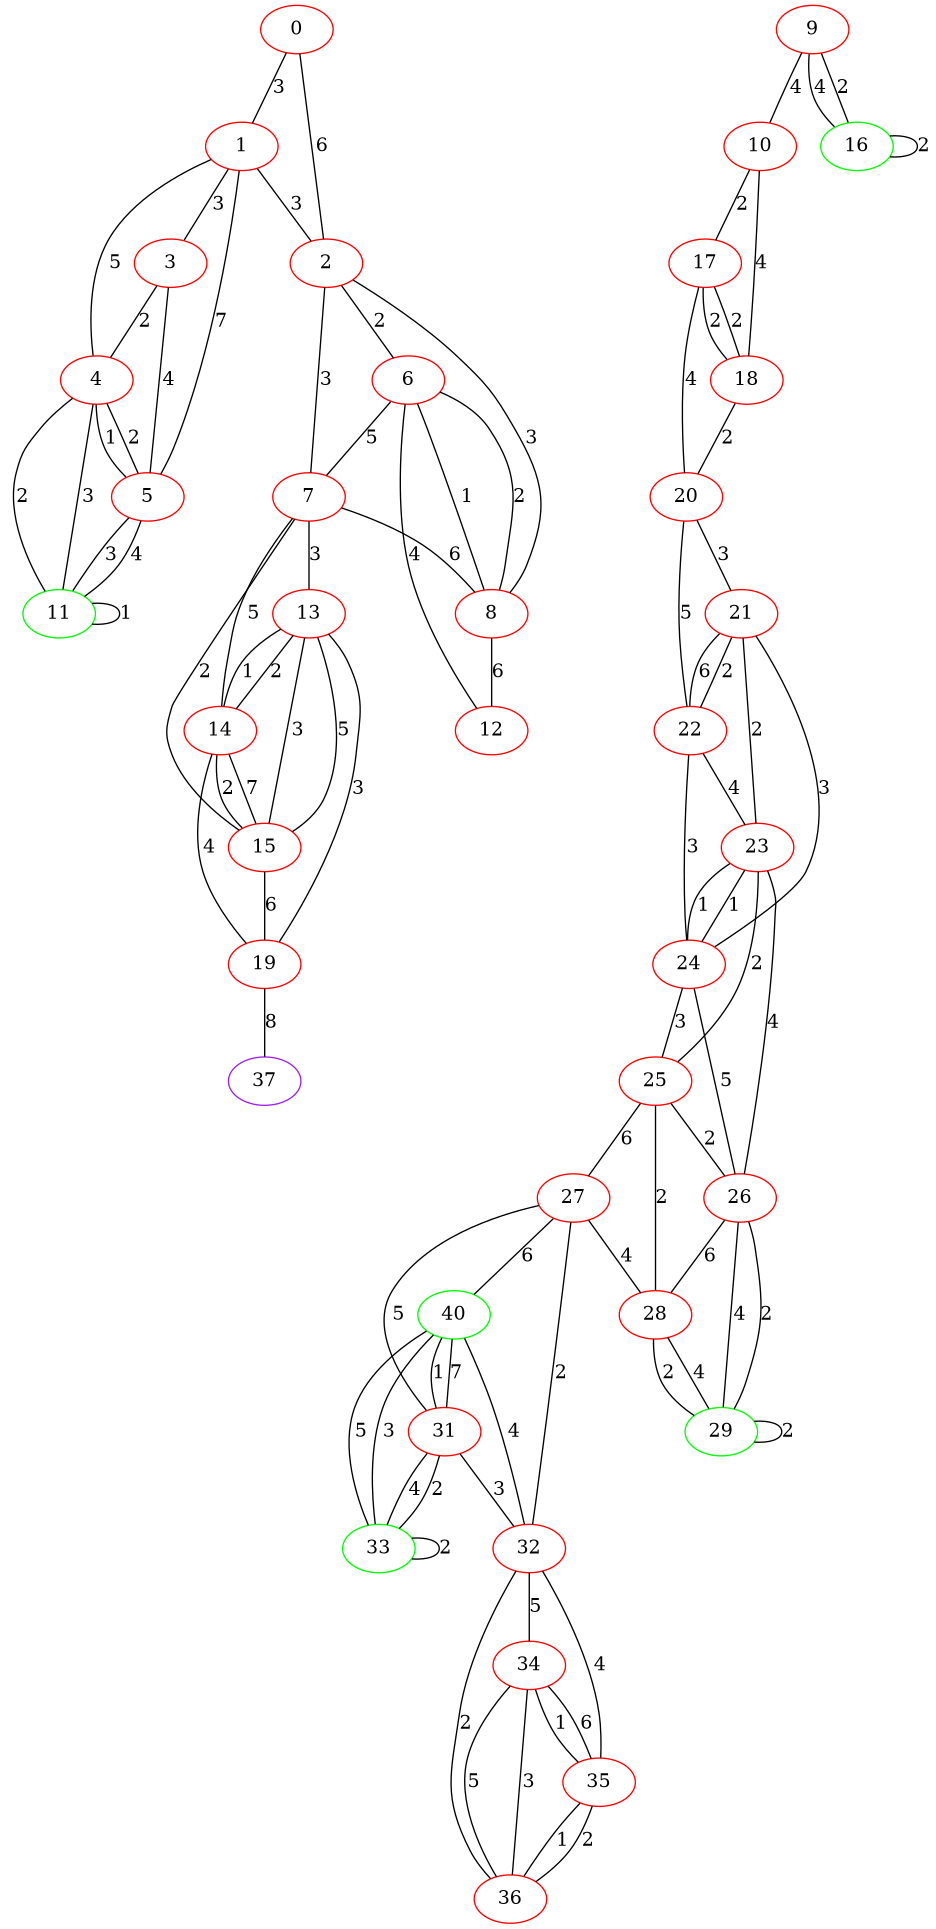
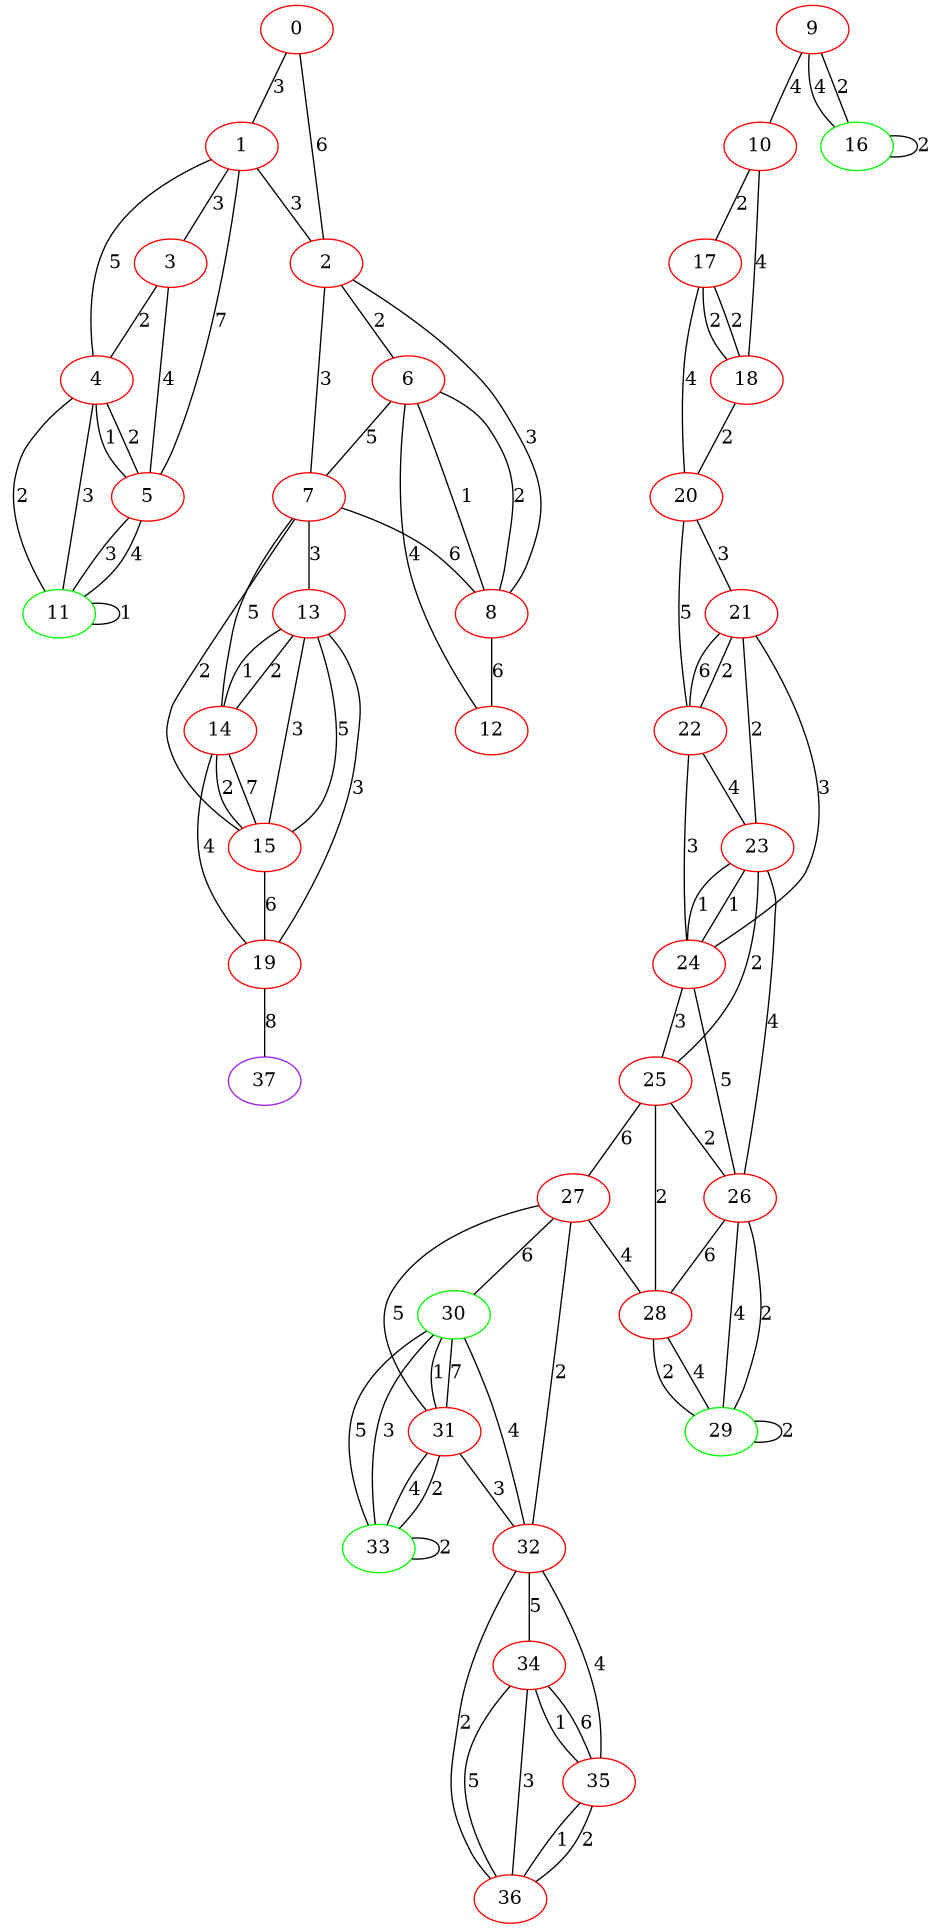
(454, 1315) -> (454, 1315)
